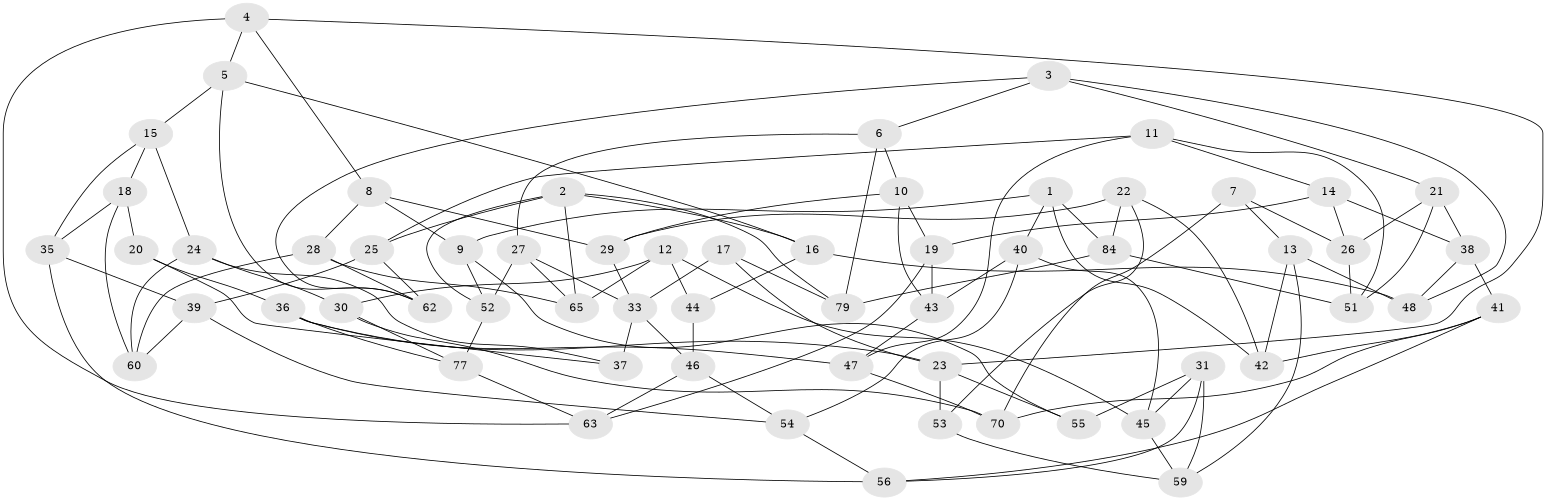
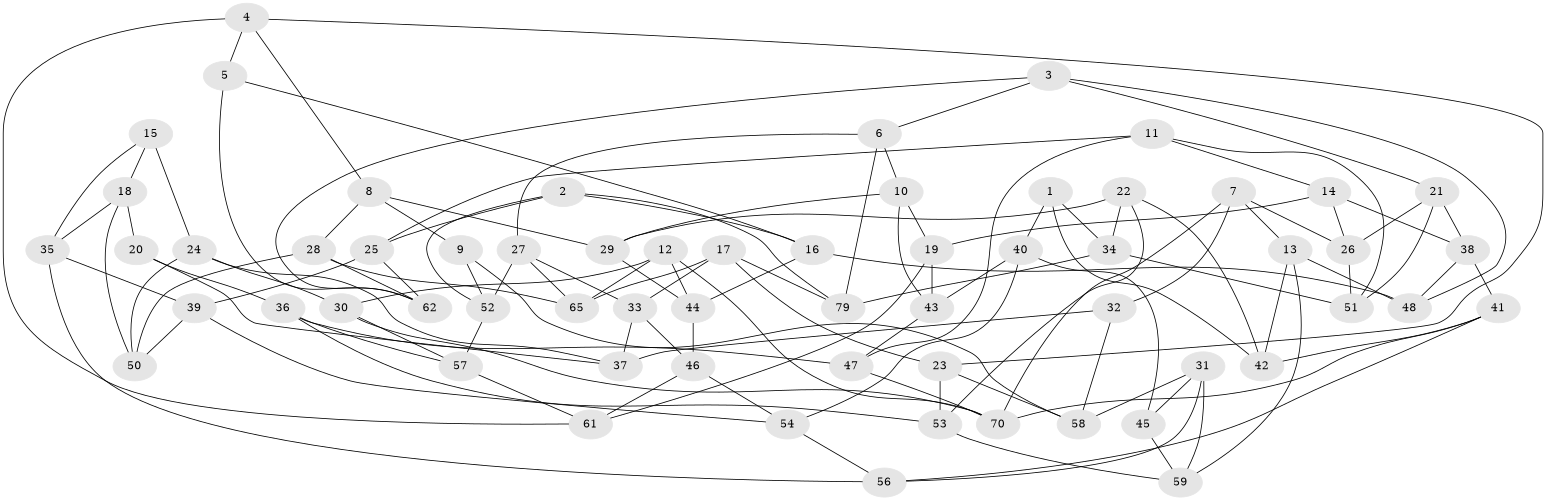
(188, 105) -> none
(641, 211) -> none
(570, 250) -> (659, 277)
(1110, 250) -> (1110, 250)
(619, 275) -> (645, 275)
none -> (1114, 308)
(905, 337) -> (812, 375)
(750, 342) -> (680, 405)
(135, 366) -> (135, 366)
(461, 366) -> (461, 366)
(591, 424) -> (591, 424)
(1079, 424) -> (1079, 424)
